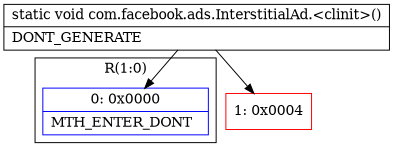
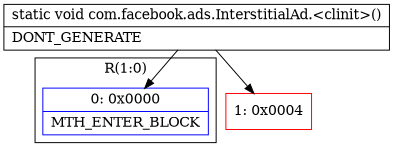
(121, 123) -> (126, 123)
